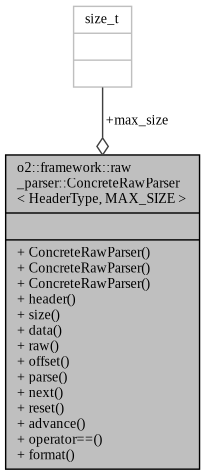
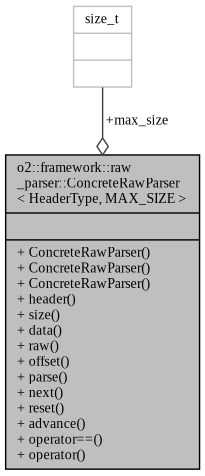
(46, 455) -> (52, 455)
